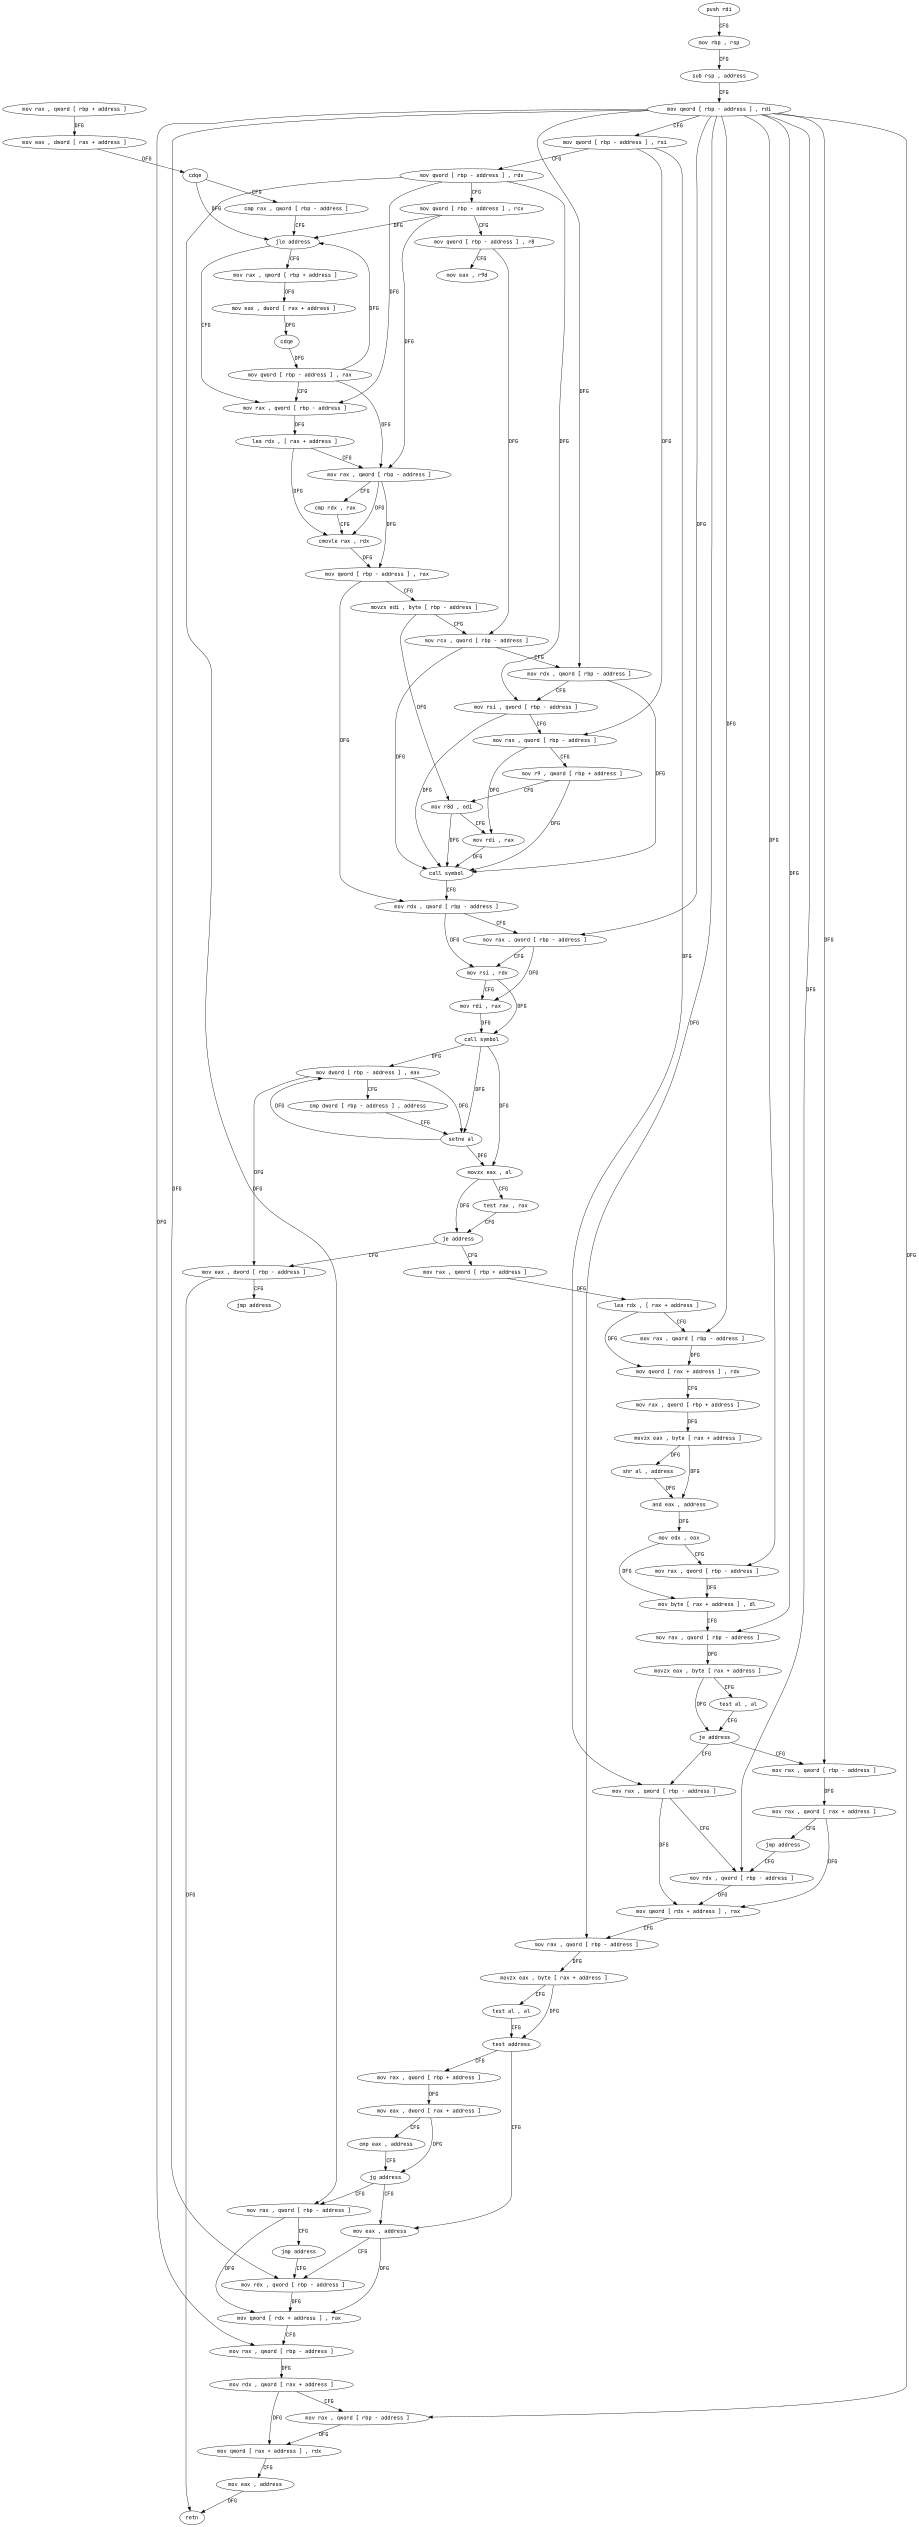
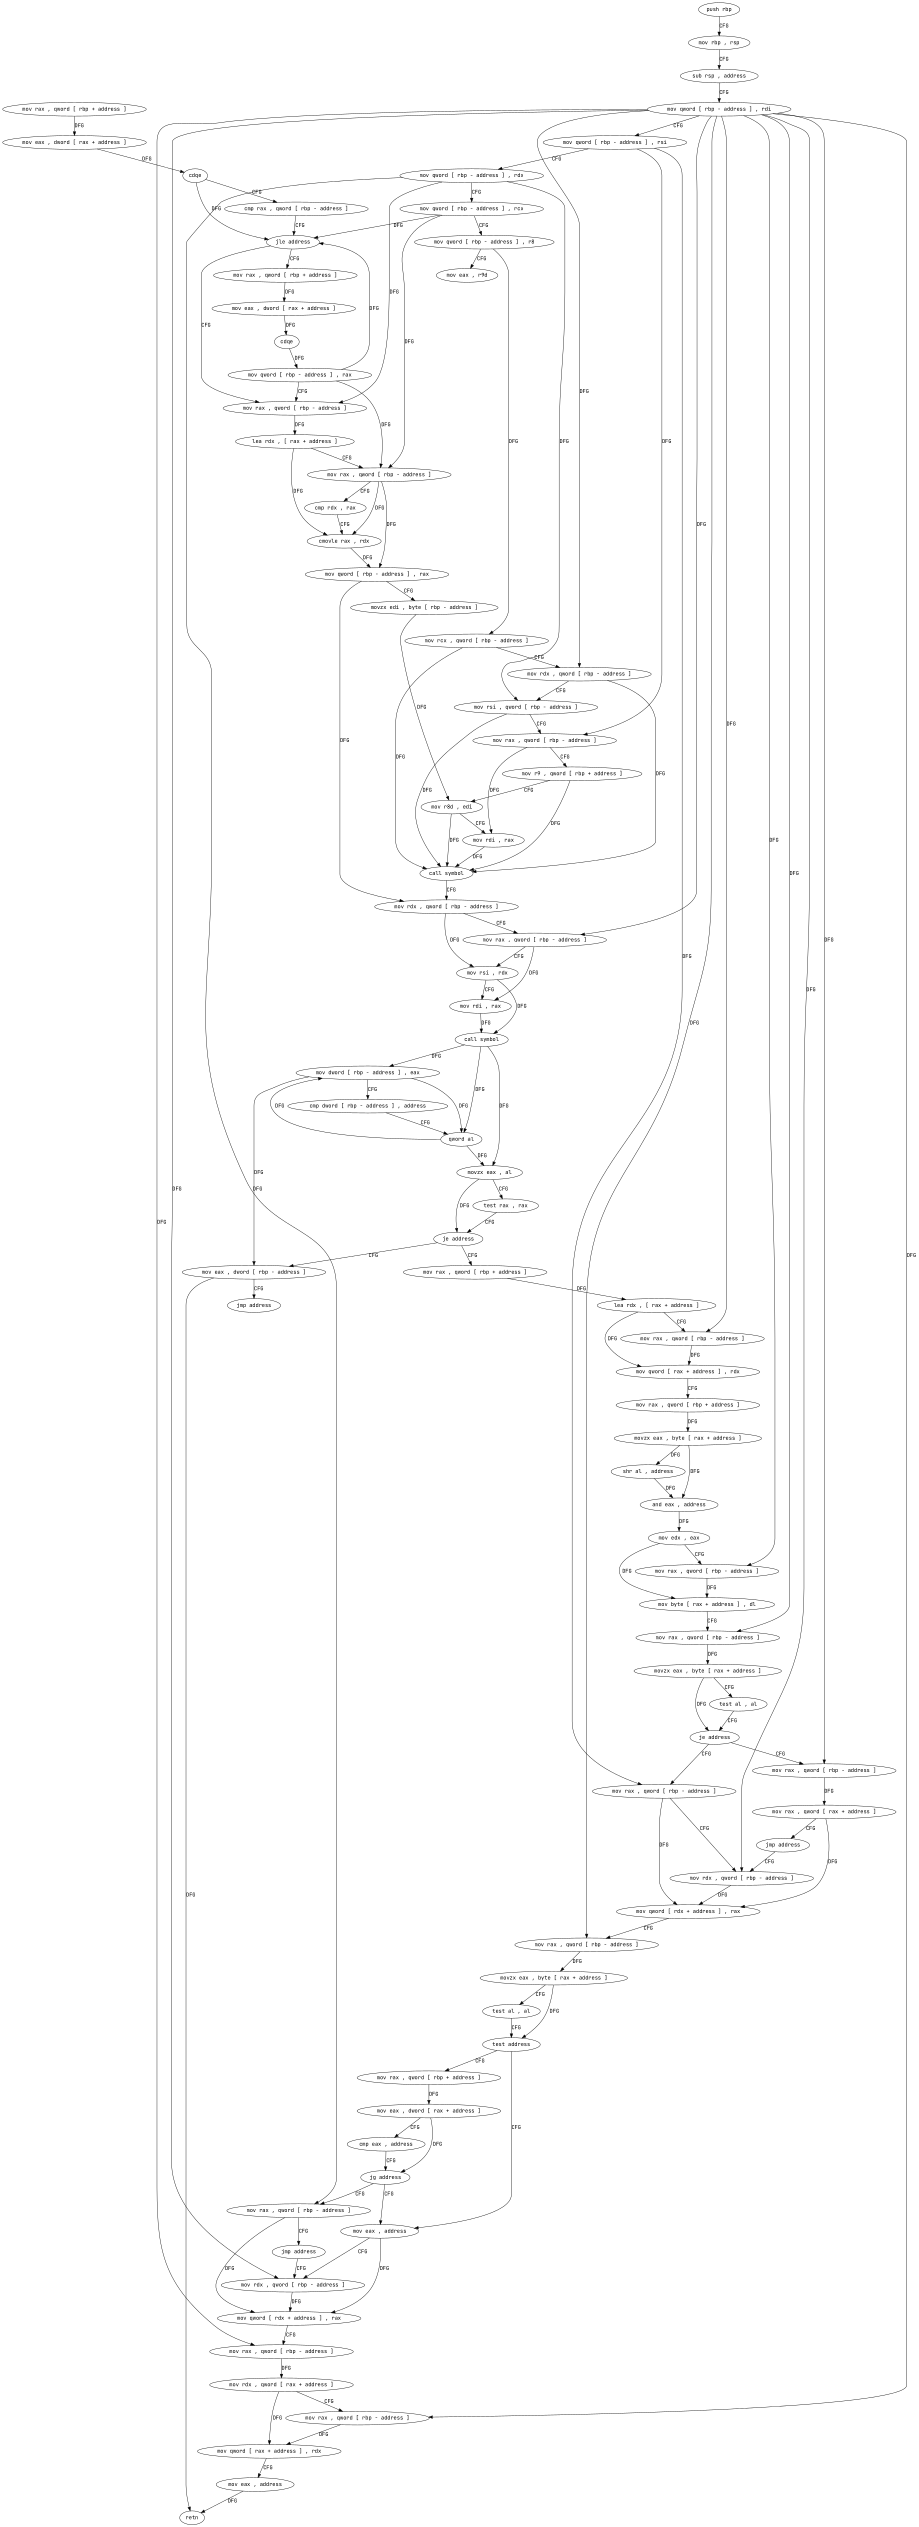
(719, 10) -> (719, 10)
(449, 623) -> none
(461, 1139) -> (461, 1139)
